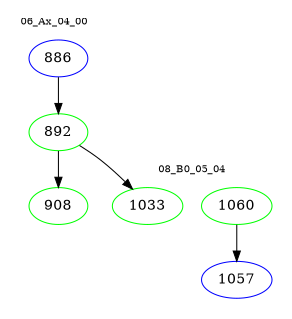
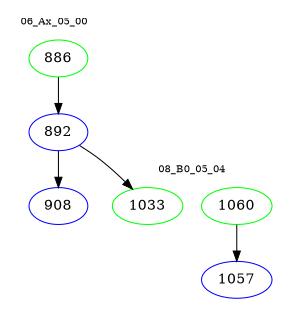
(54, 22) -> (54, 22)
(58, 58) -> (58, 58)
(58, 132) -> (58, 132)
(58, 206) -> (58, 206)
